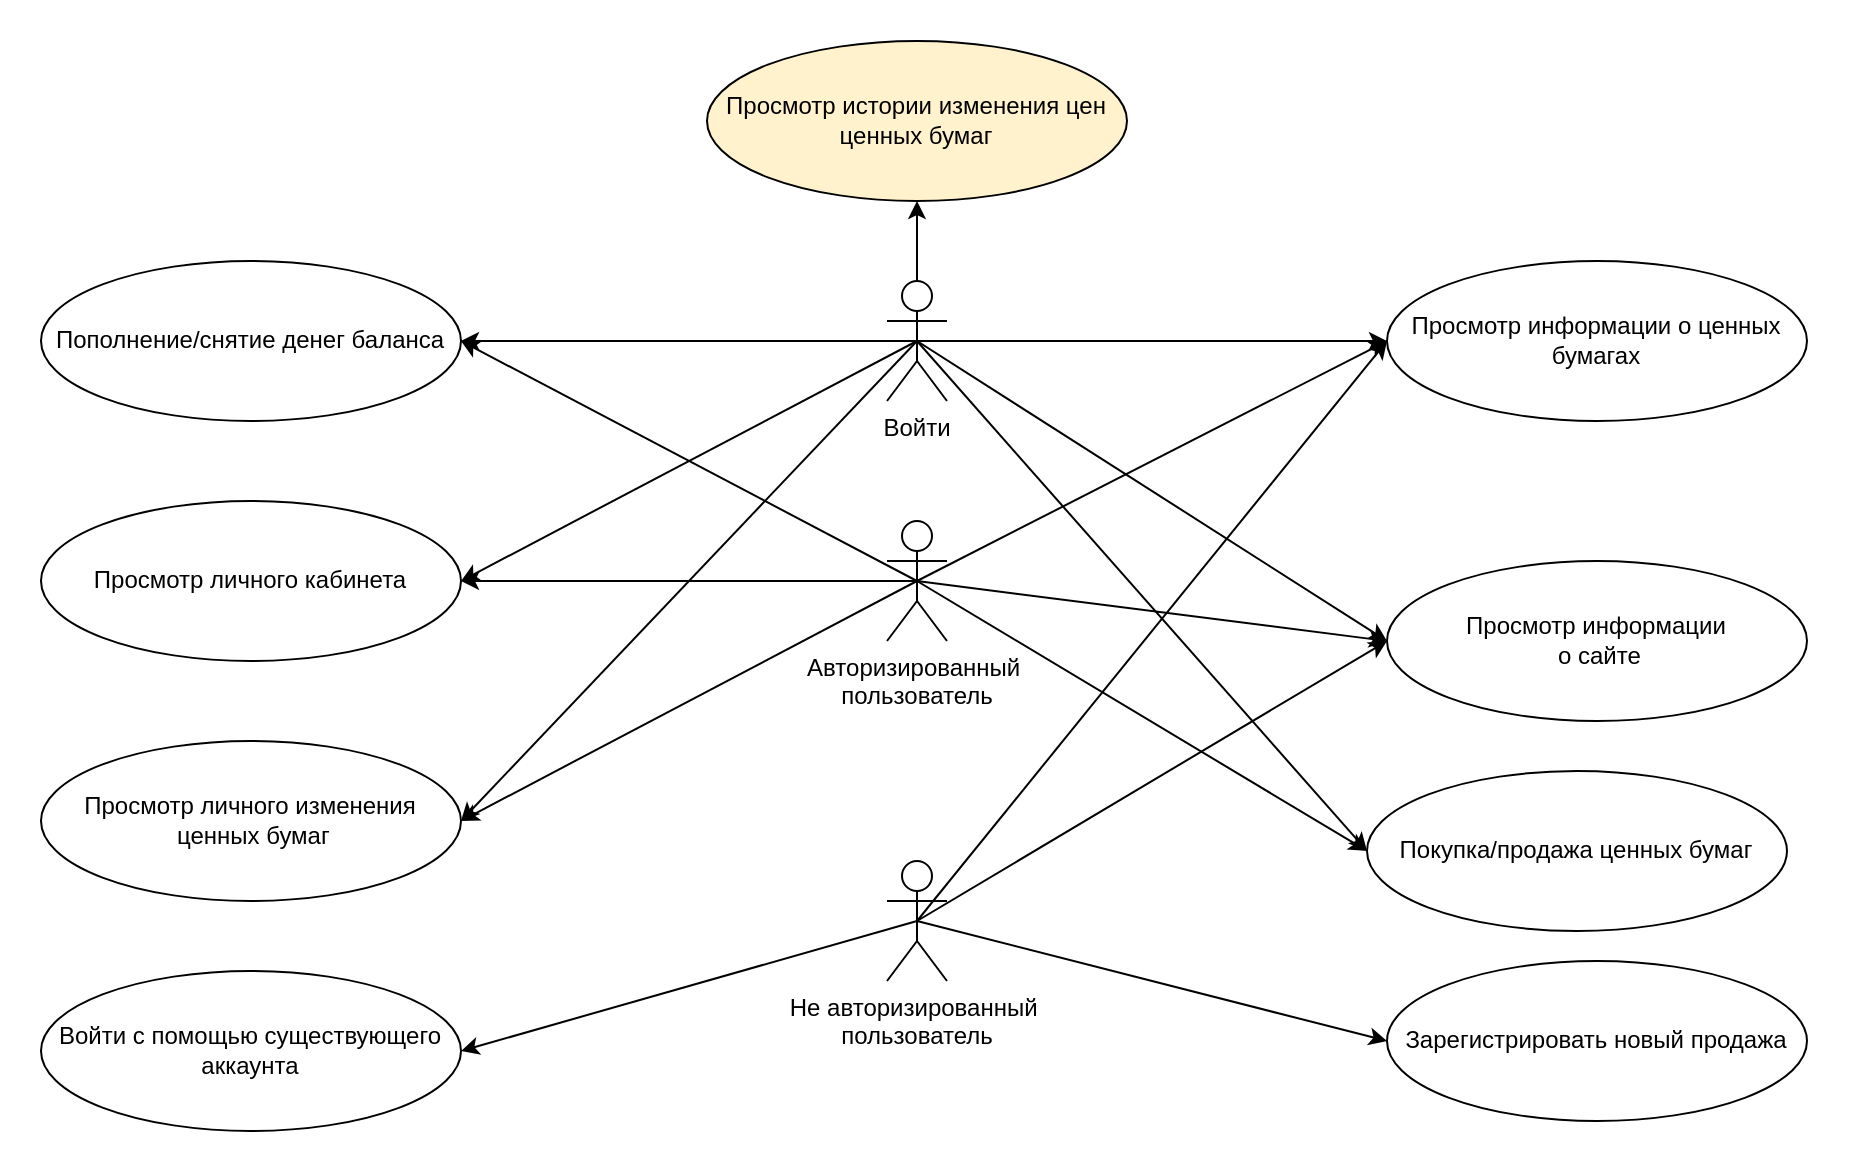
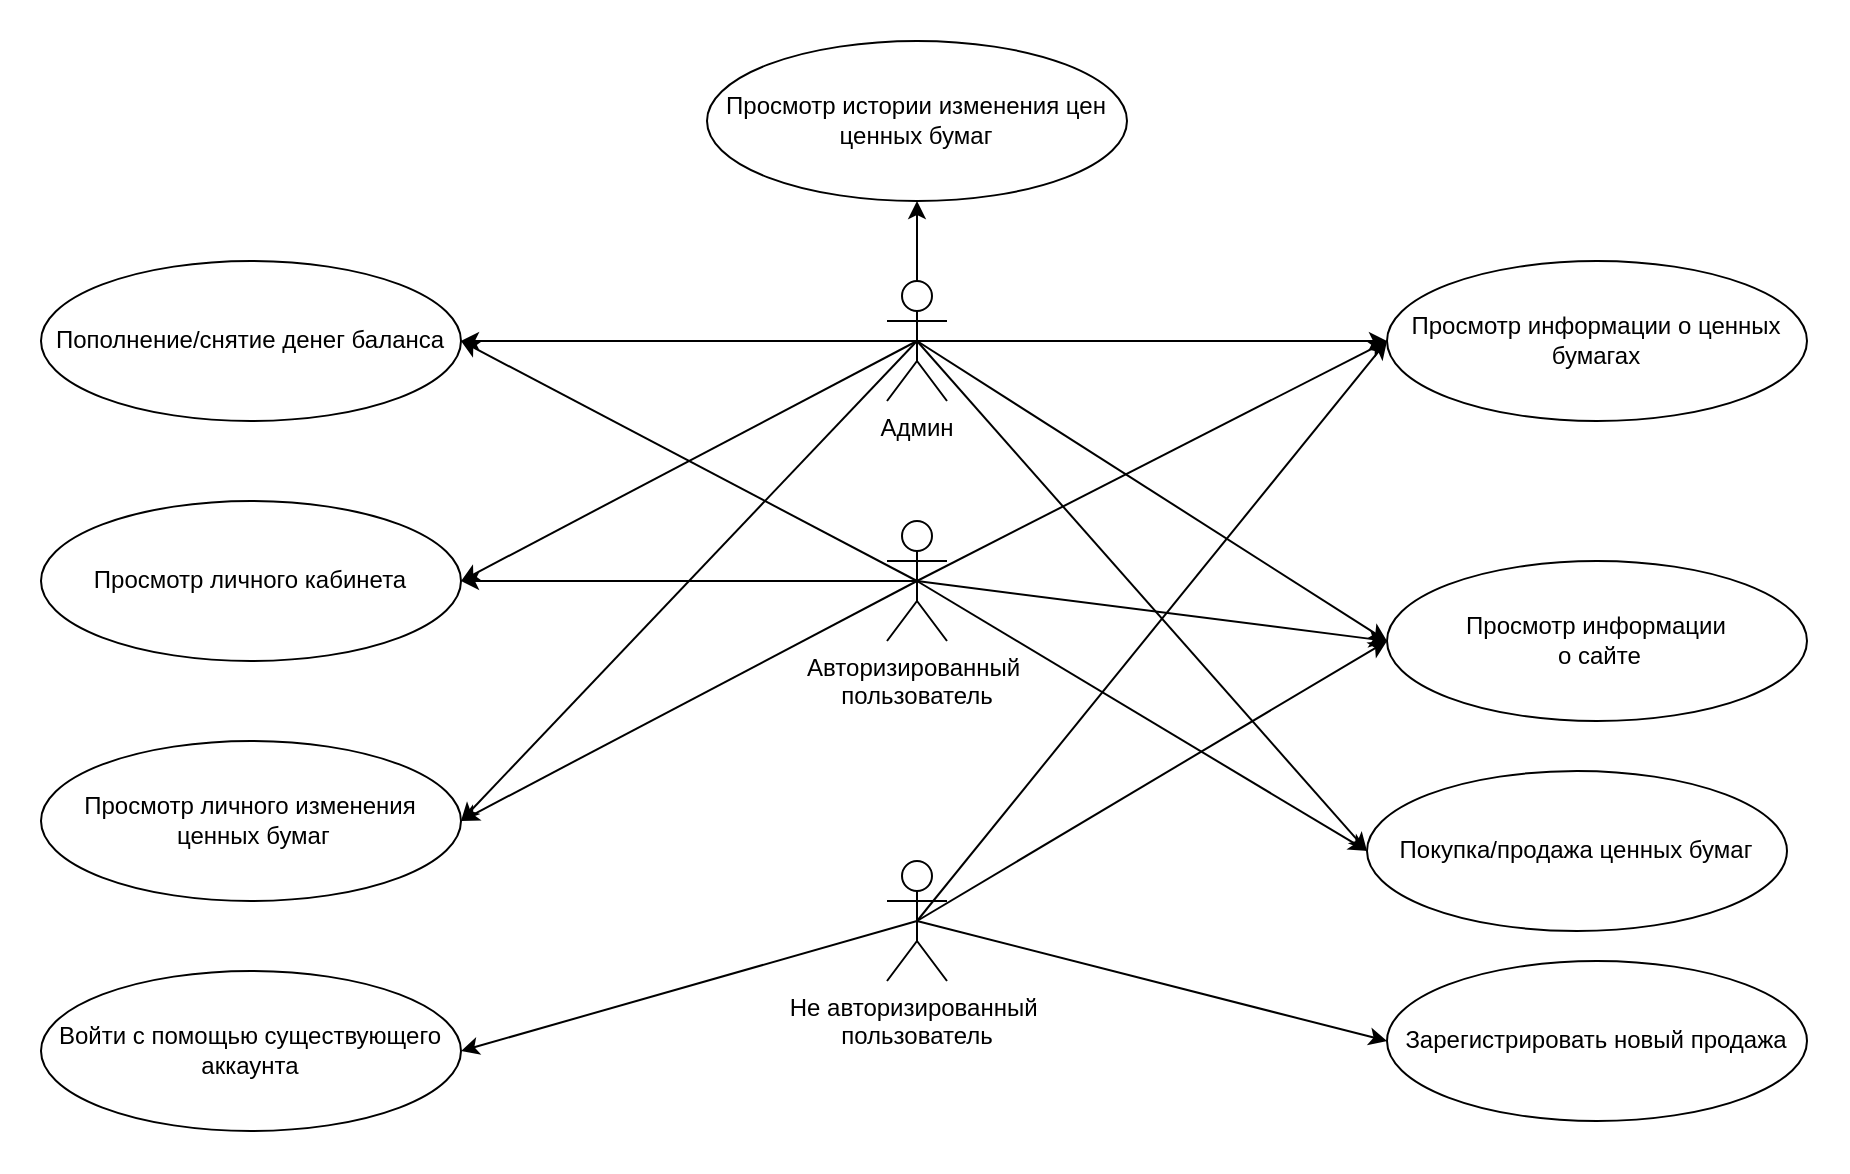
(917, 121) -> (917, 121)
(918, 429) -> (918, 429)
